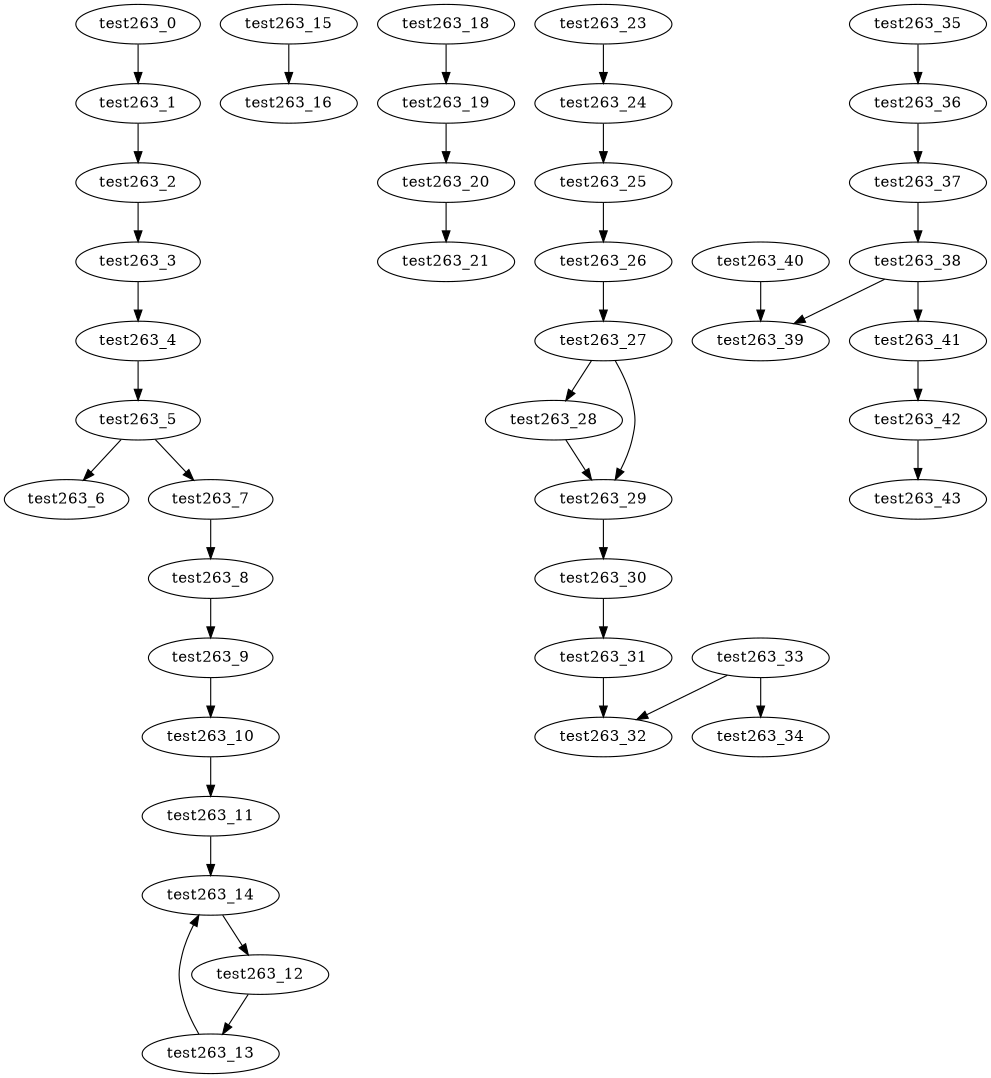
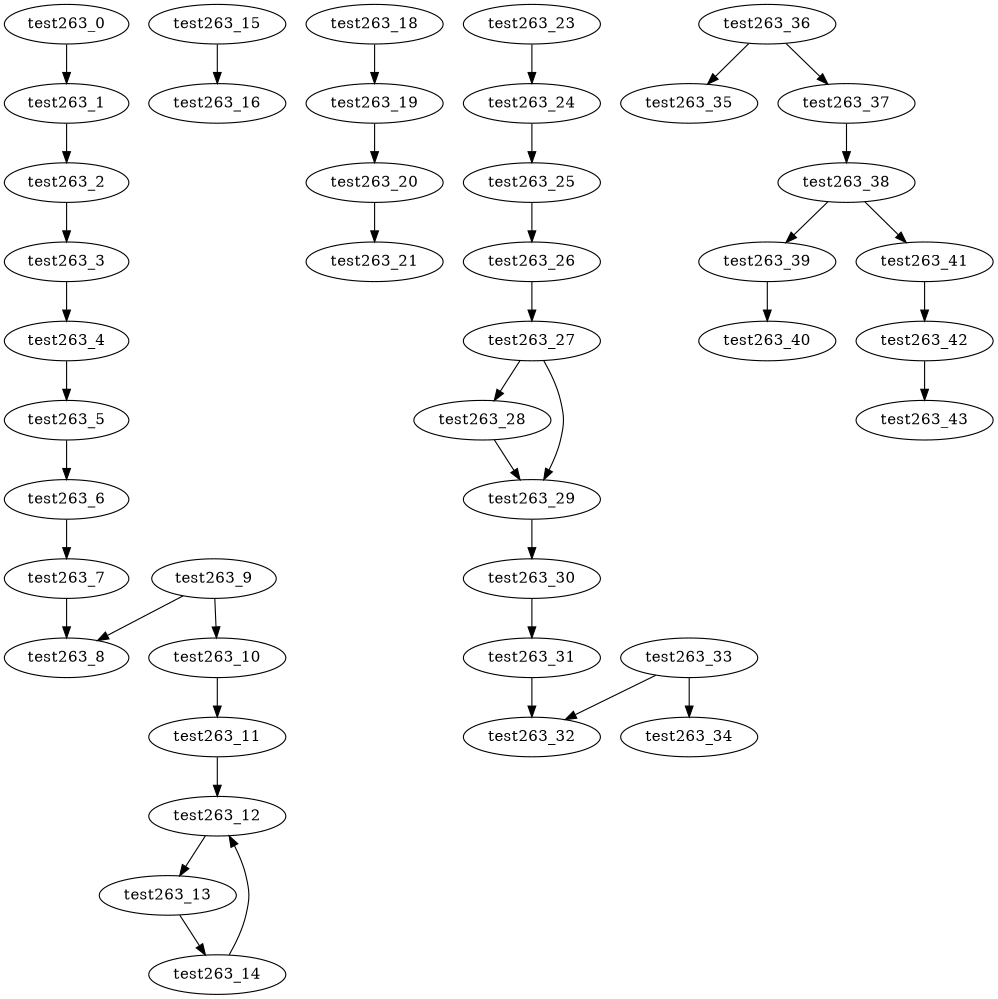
(918, 58) -> (732, 60)
(761, 296) -> (767, 296)
(171, 456) -> (67, 534)
(211, 613) -> (145, 616)
(211, 850) -> (217, 771)
